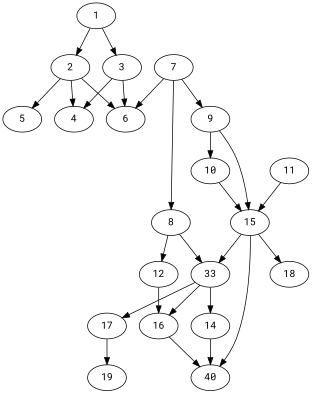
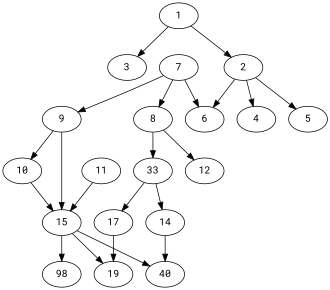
(101, 90) -> none
(124, 90) -> none
(232, 246) -> (85, 246)
(289, 274) -> (62, 274)
(159, 326) -> none
